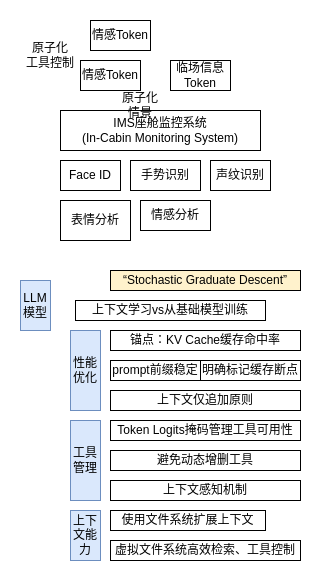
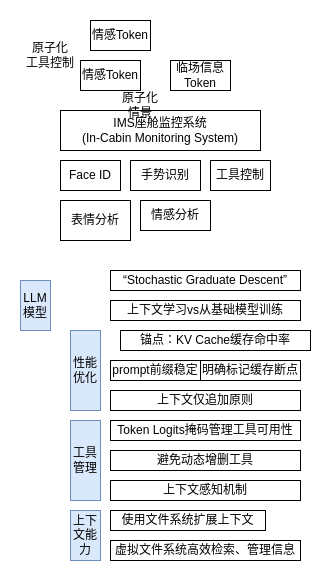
(241, 176) -> (241, 176)
(206, 281) -> (206, 281)
(171, 311) -> (206, 311)
(206, 341) -> (216, 341)
(206, 551) -> (206, 551)
